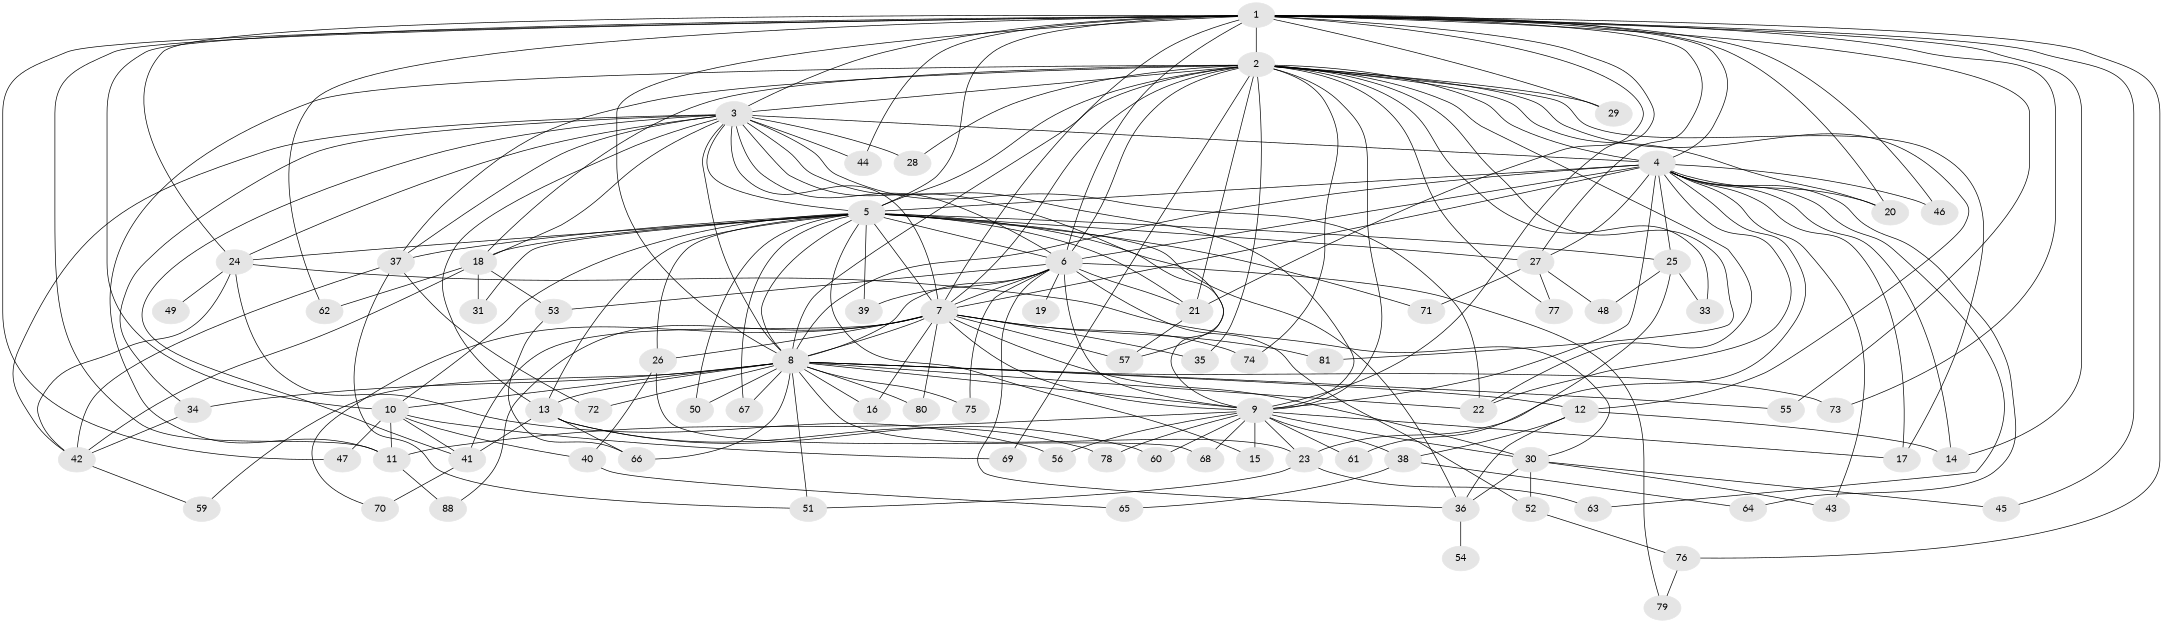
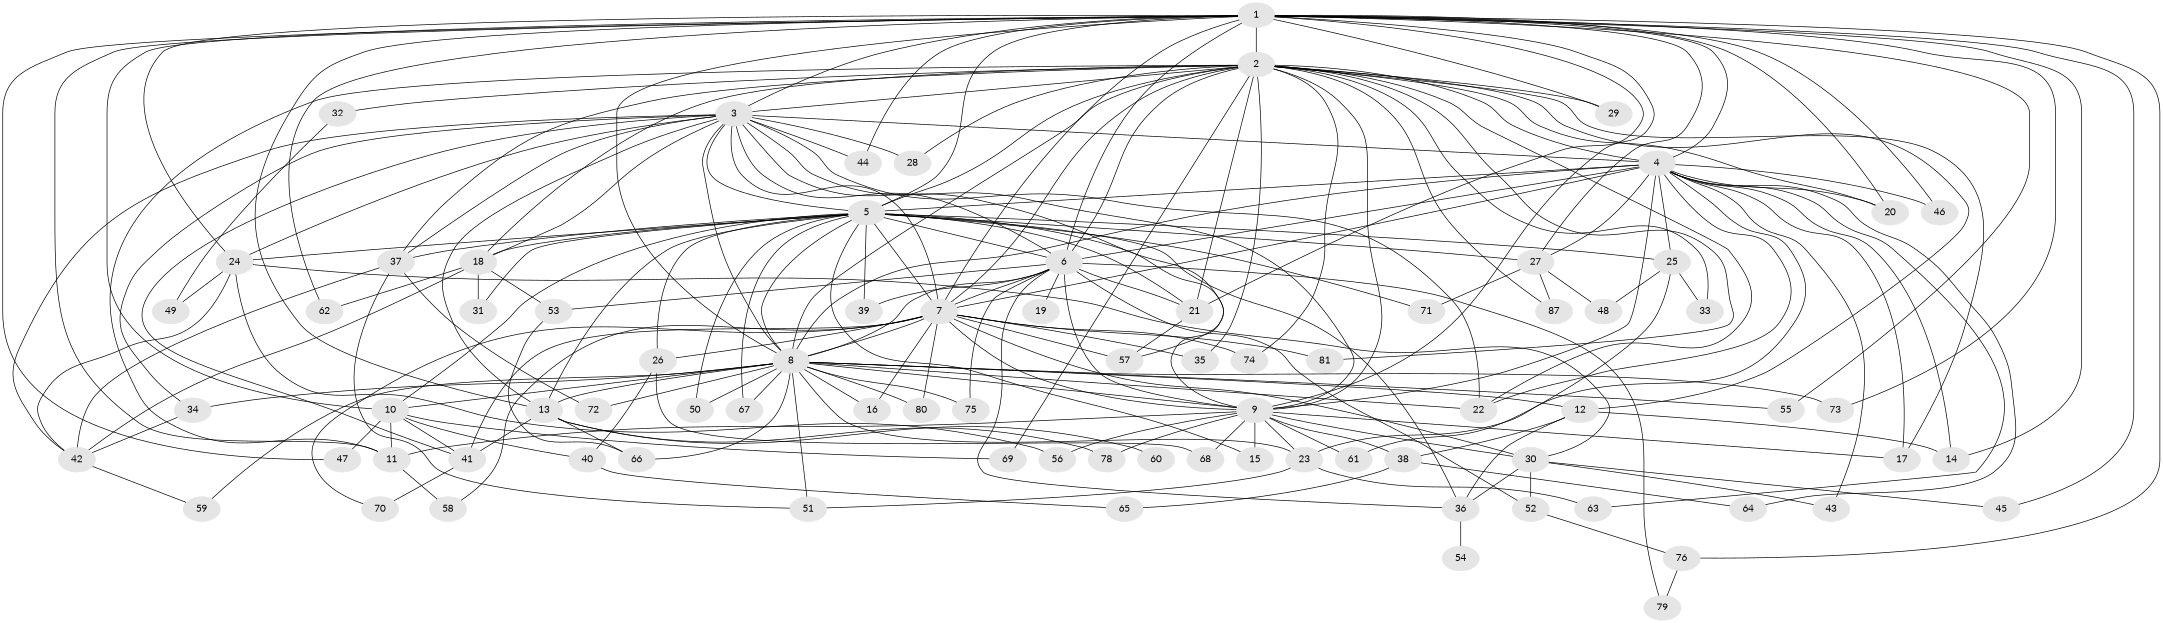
none -> (514, 34)
none -> (338, 114)
(1554, 311) -> (1554, 311)
(1207, 434) -> none
(448, 509) -> (448, 509)
